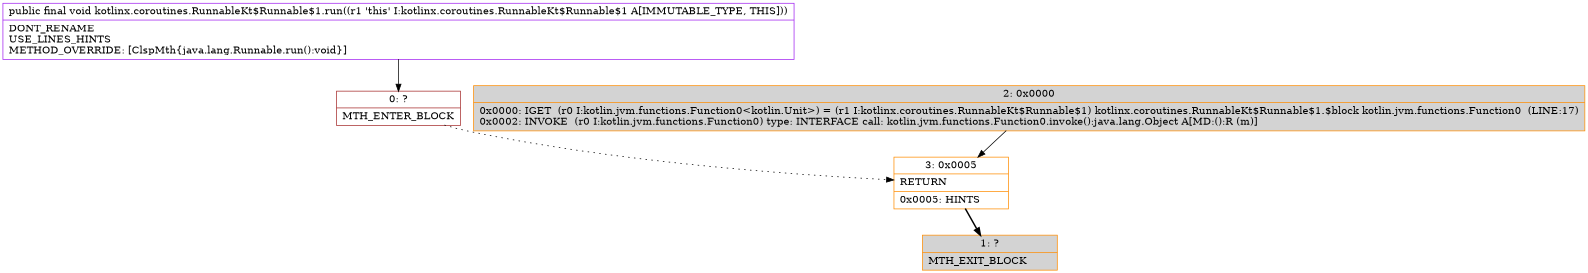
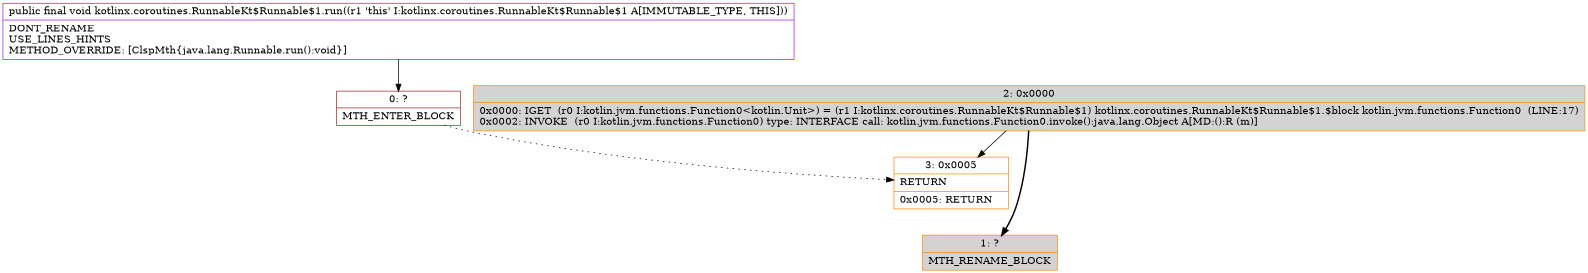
(945, 200) -> (951, 200)
(971, 219) -> (1023, 181)
(978, 261) -> (990, 261)
